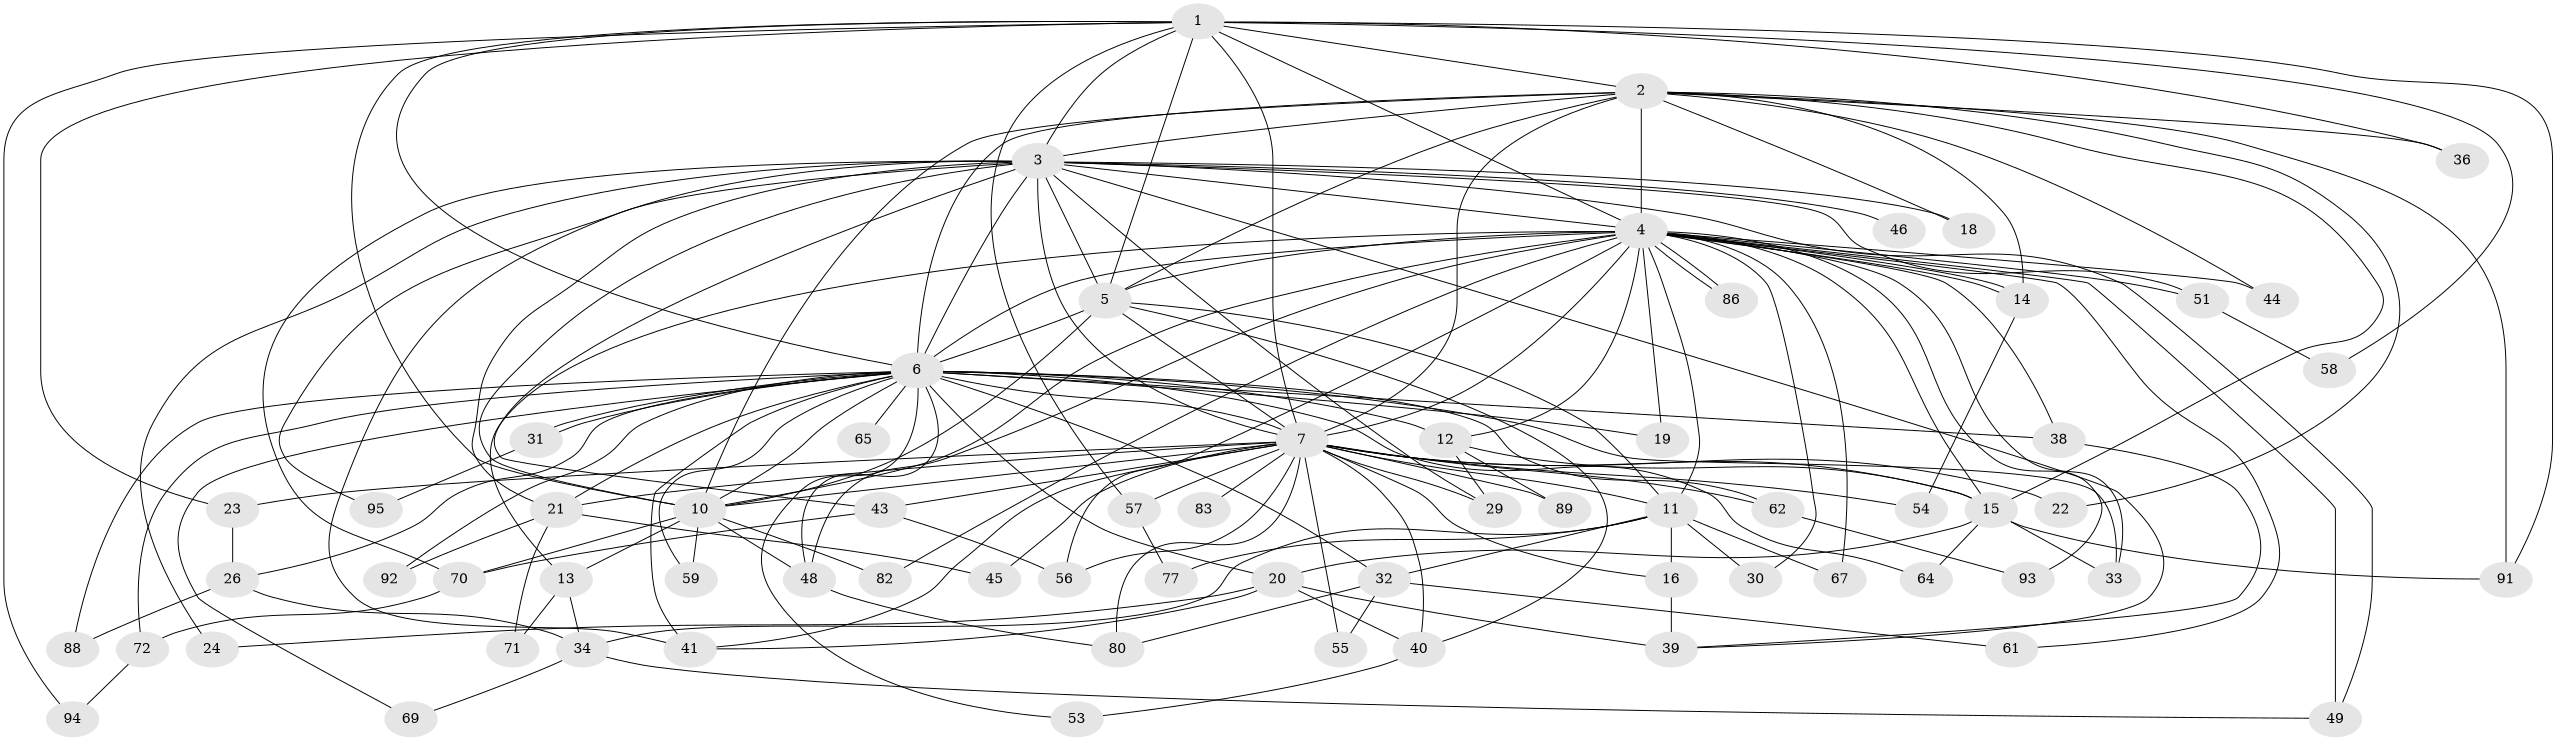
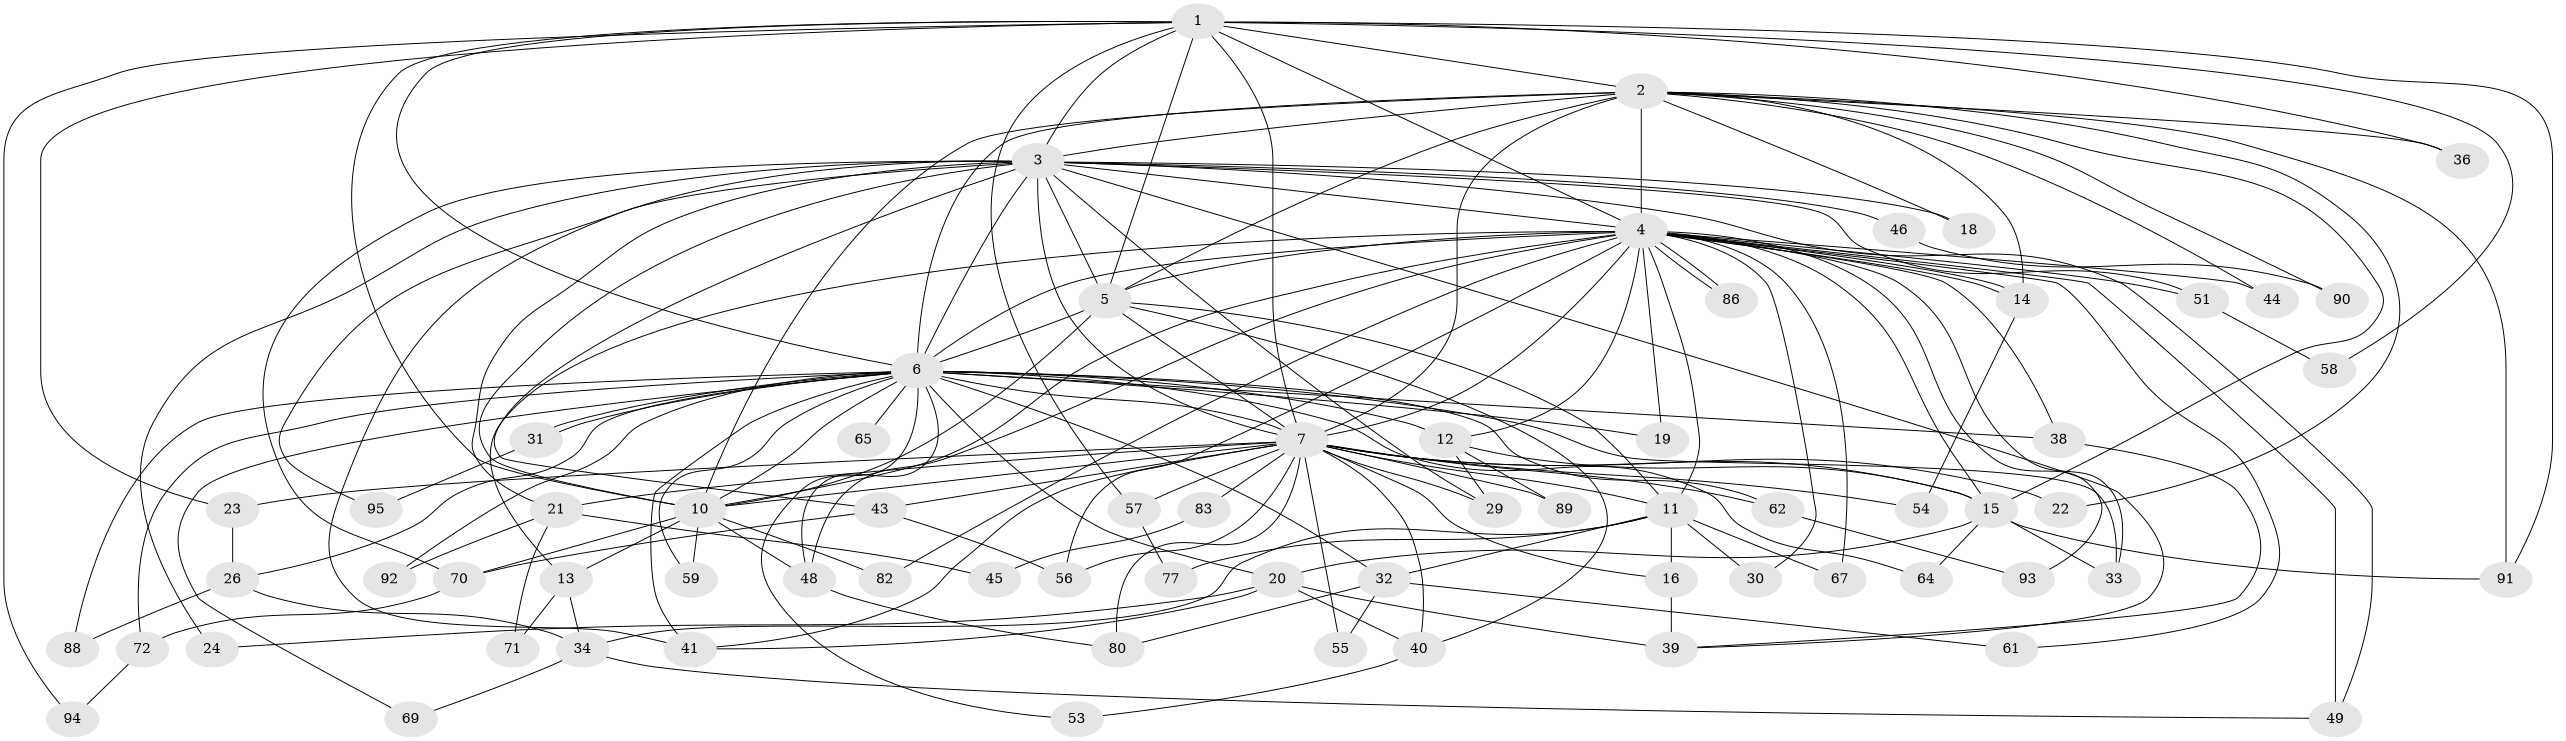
none -> (2342, 301)
(728, 421) -> none
(1079, 507) -> (1099, 545)
